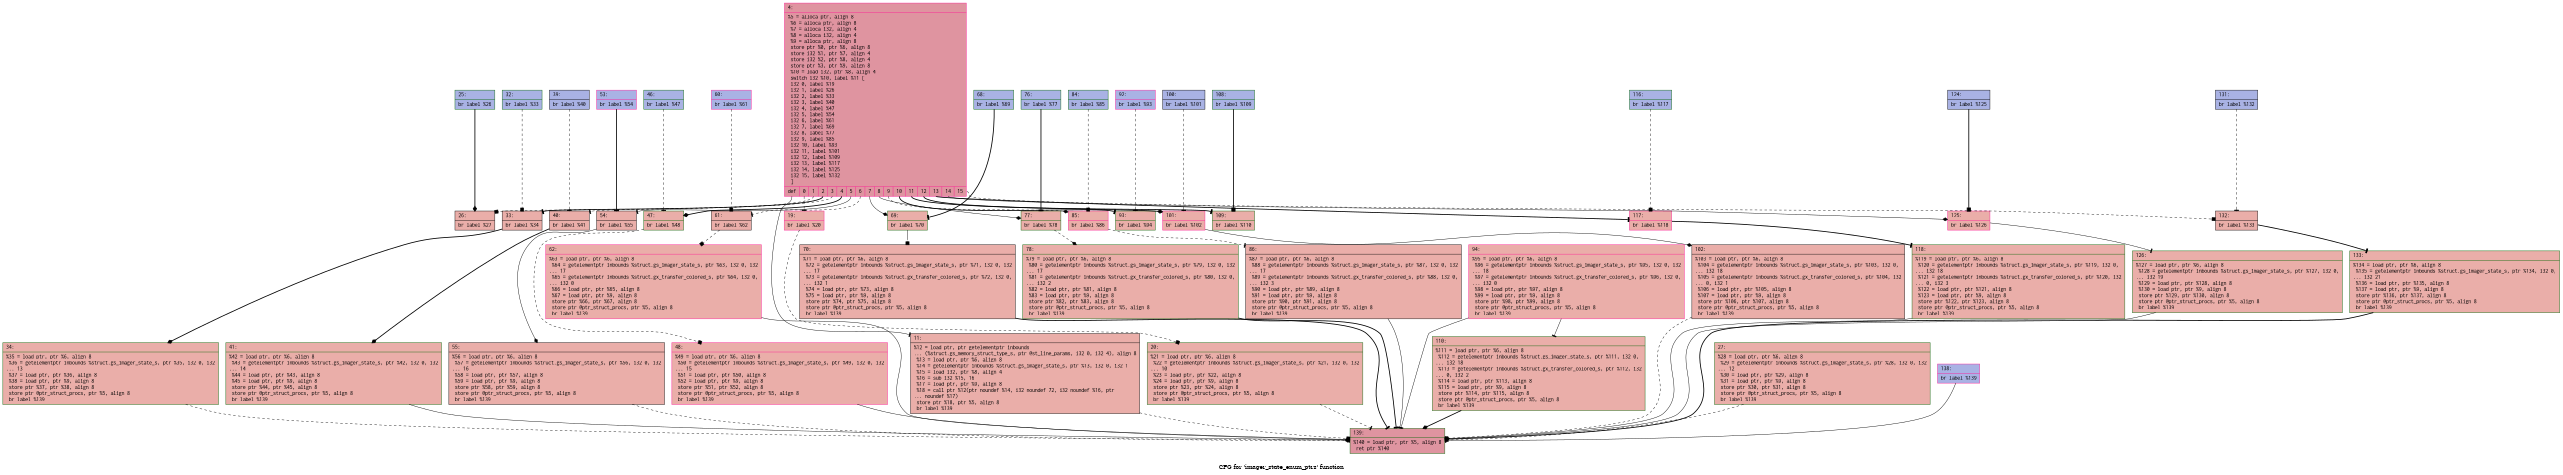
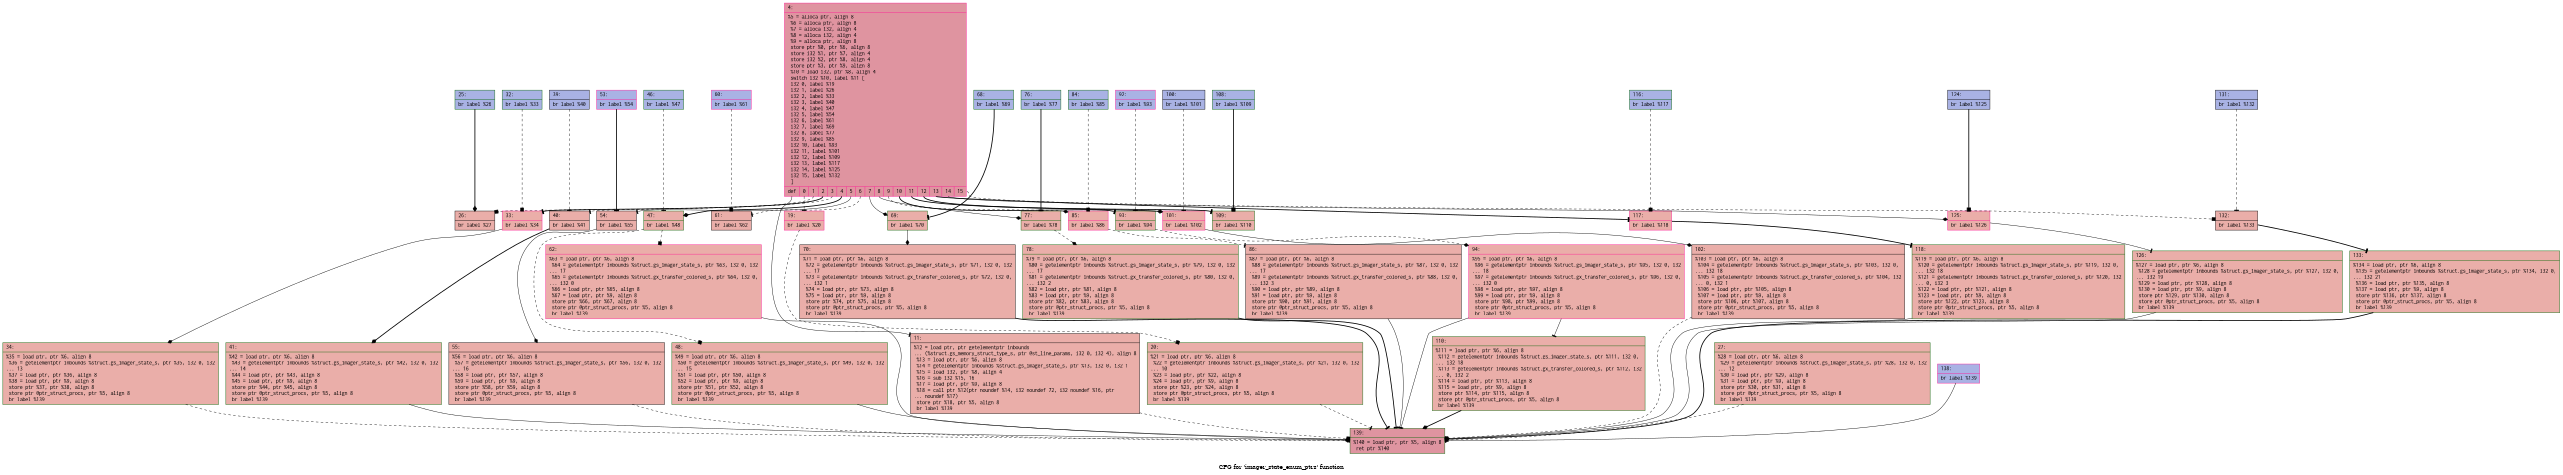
(522, 221) -> (522, 221)
(907, 235) -> (907, 235)
(712, 236) -> (661, 235)
none -> (1309, 239)
(332, 269) -> (332, 269)
(780, 374) -> (780, 374)
